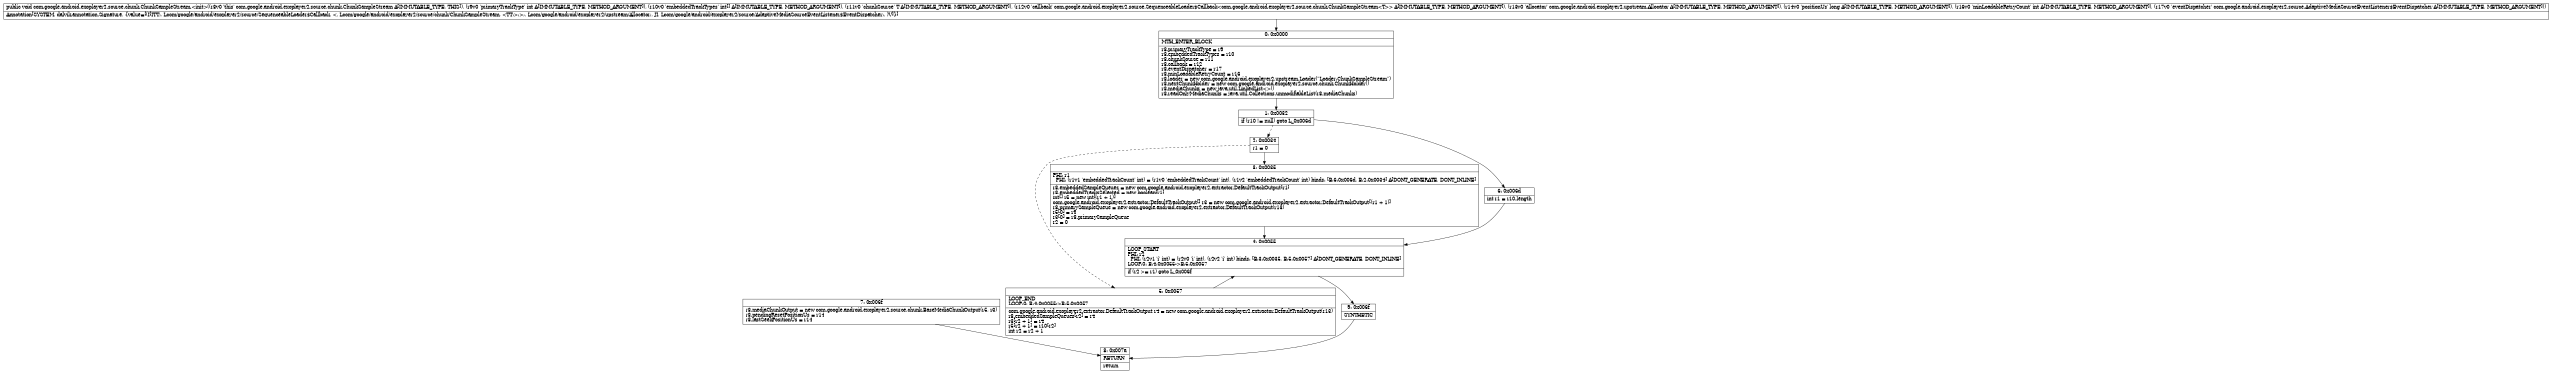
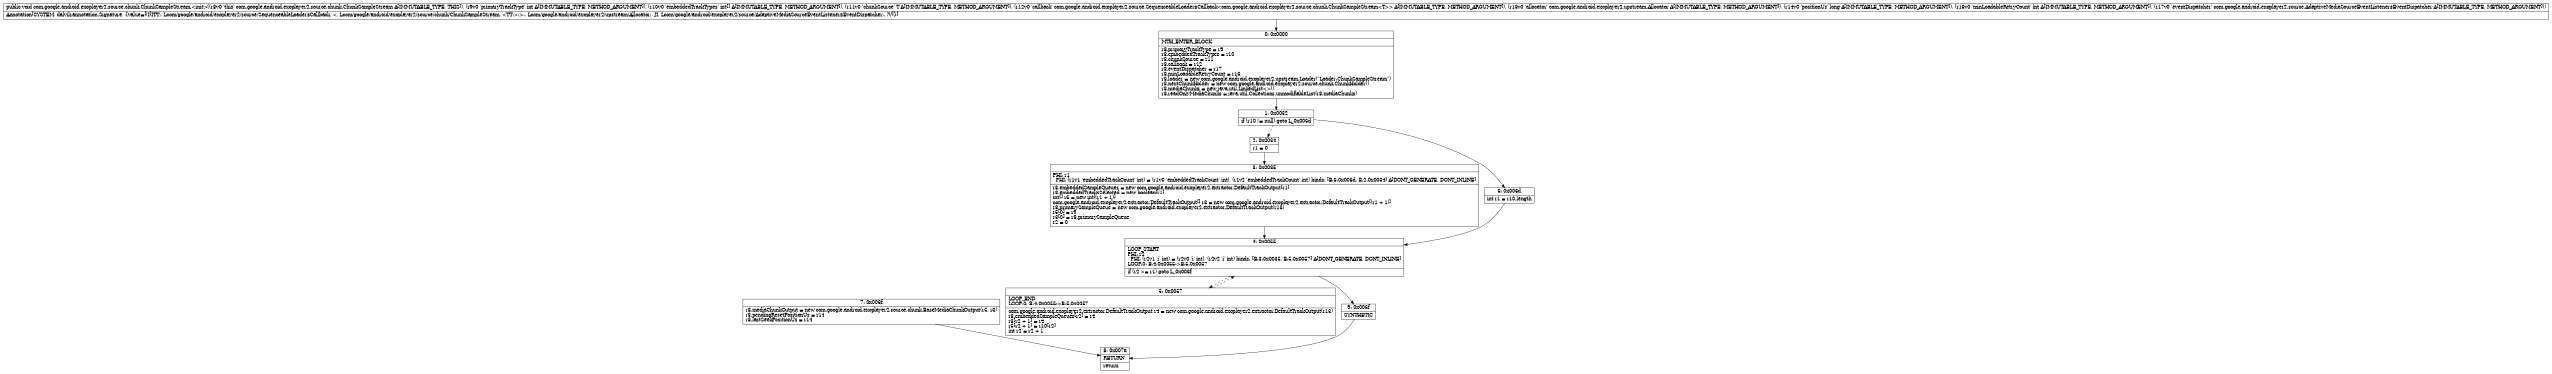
(1070, 157) -> (1221, 281)
(1223, 283) -> (1223, 283)
